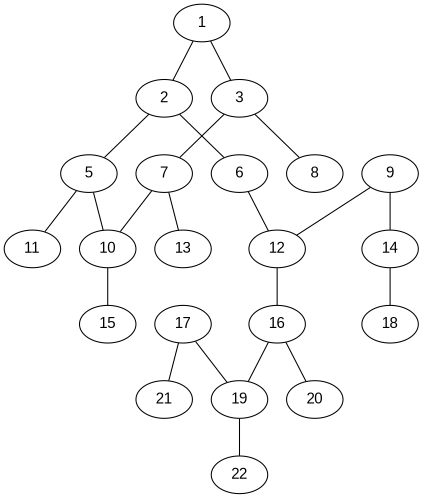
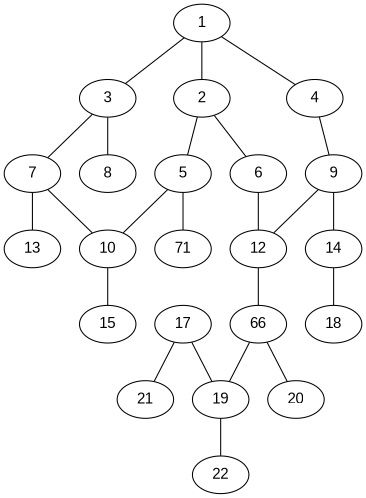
none -> (315, 98)
(32, 249) -> (183, 249)
(277, 324) -> (258, 324)
